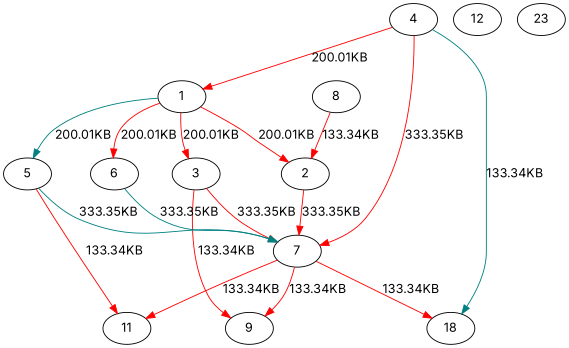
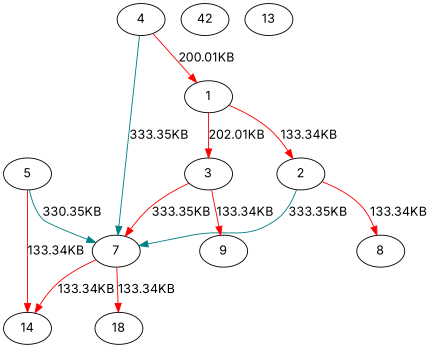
(477, 20) -> (205, 20)
(541, 20) -> (269, 20)
(91, 111) -> none
(322, 131) -> (353, 199)
(211, 135) -> (237, 135)
(287, 135) -> (309, 135)
(398, 153) -> (129, 131)
(486, 159) -> none
(114, 174) -> none
(302, 208) -> (231, 233)
(109, 213) -> (72, 213)
(286, 290) -> none
(127, 328) -> (28, 328)
